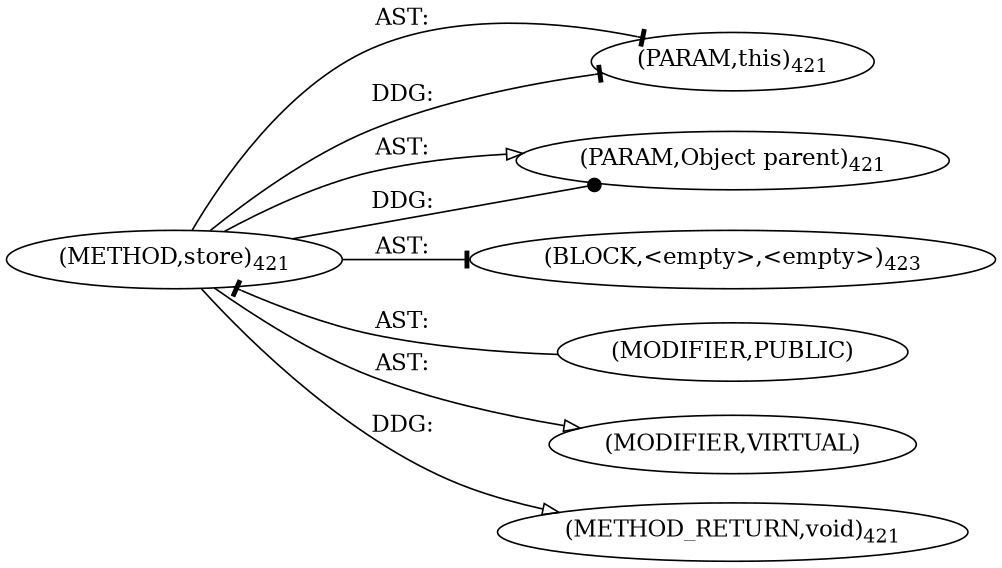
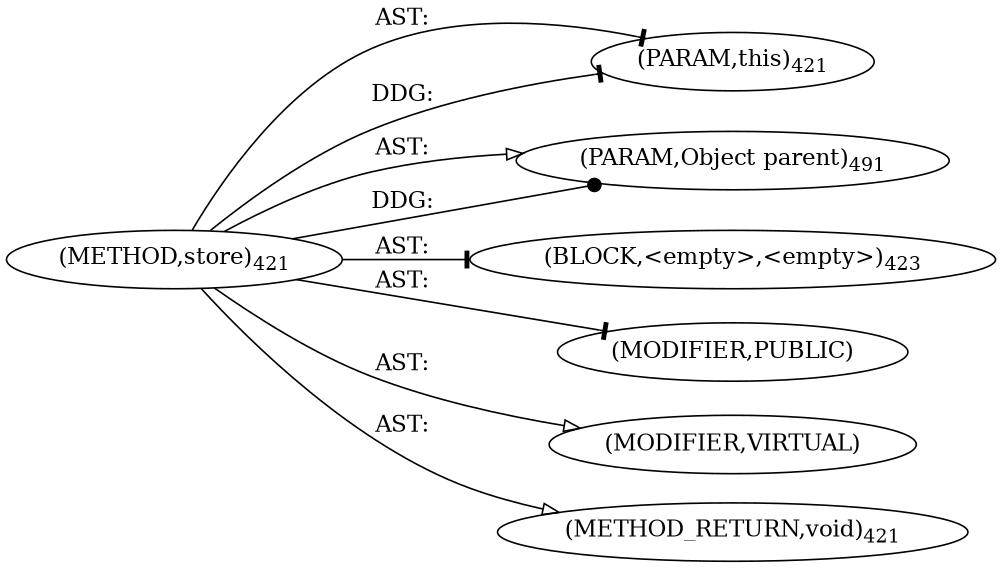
(867, 158) -> (867, 158)
(396, 339) -> (448, 305)
(406, 426) -> (406, 426)
